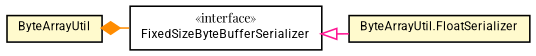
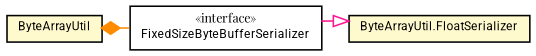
(343, 34) -> (327, 21)
